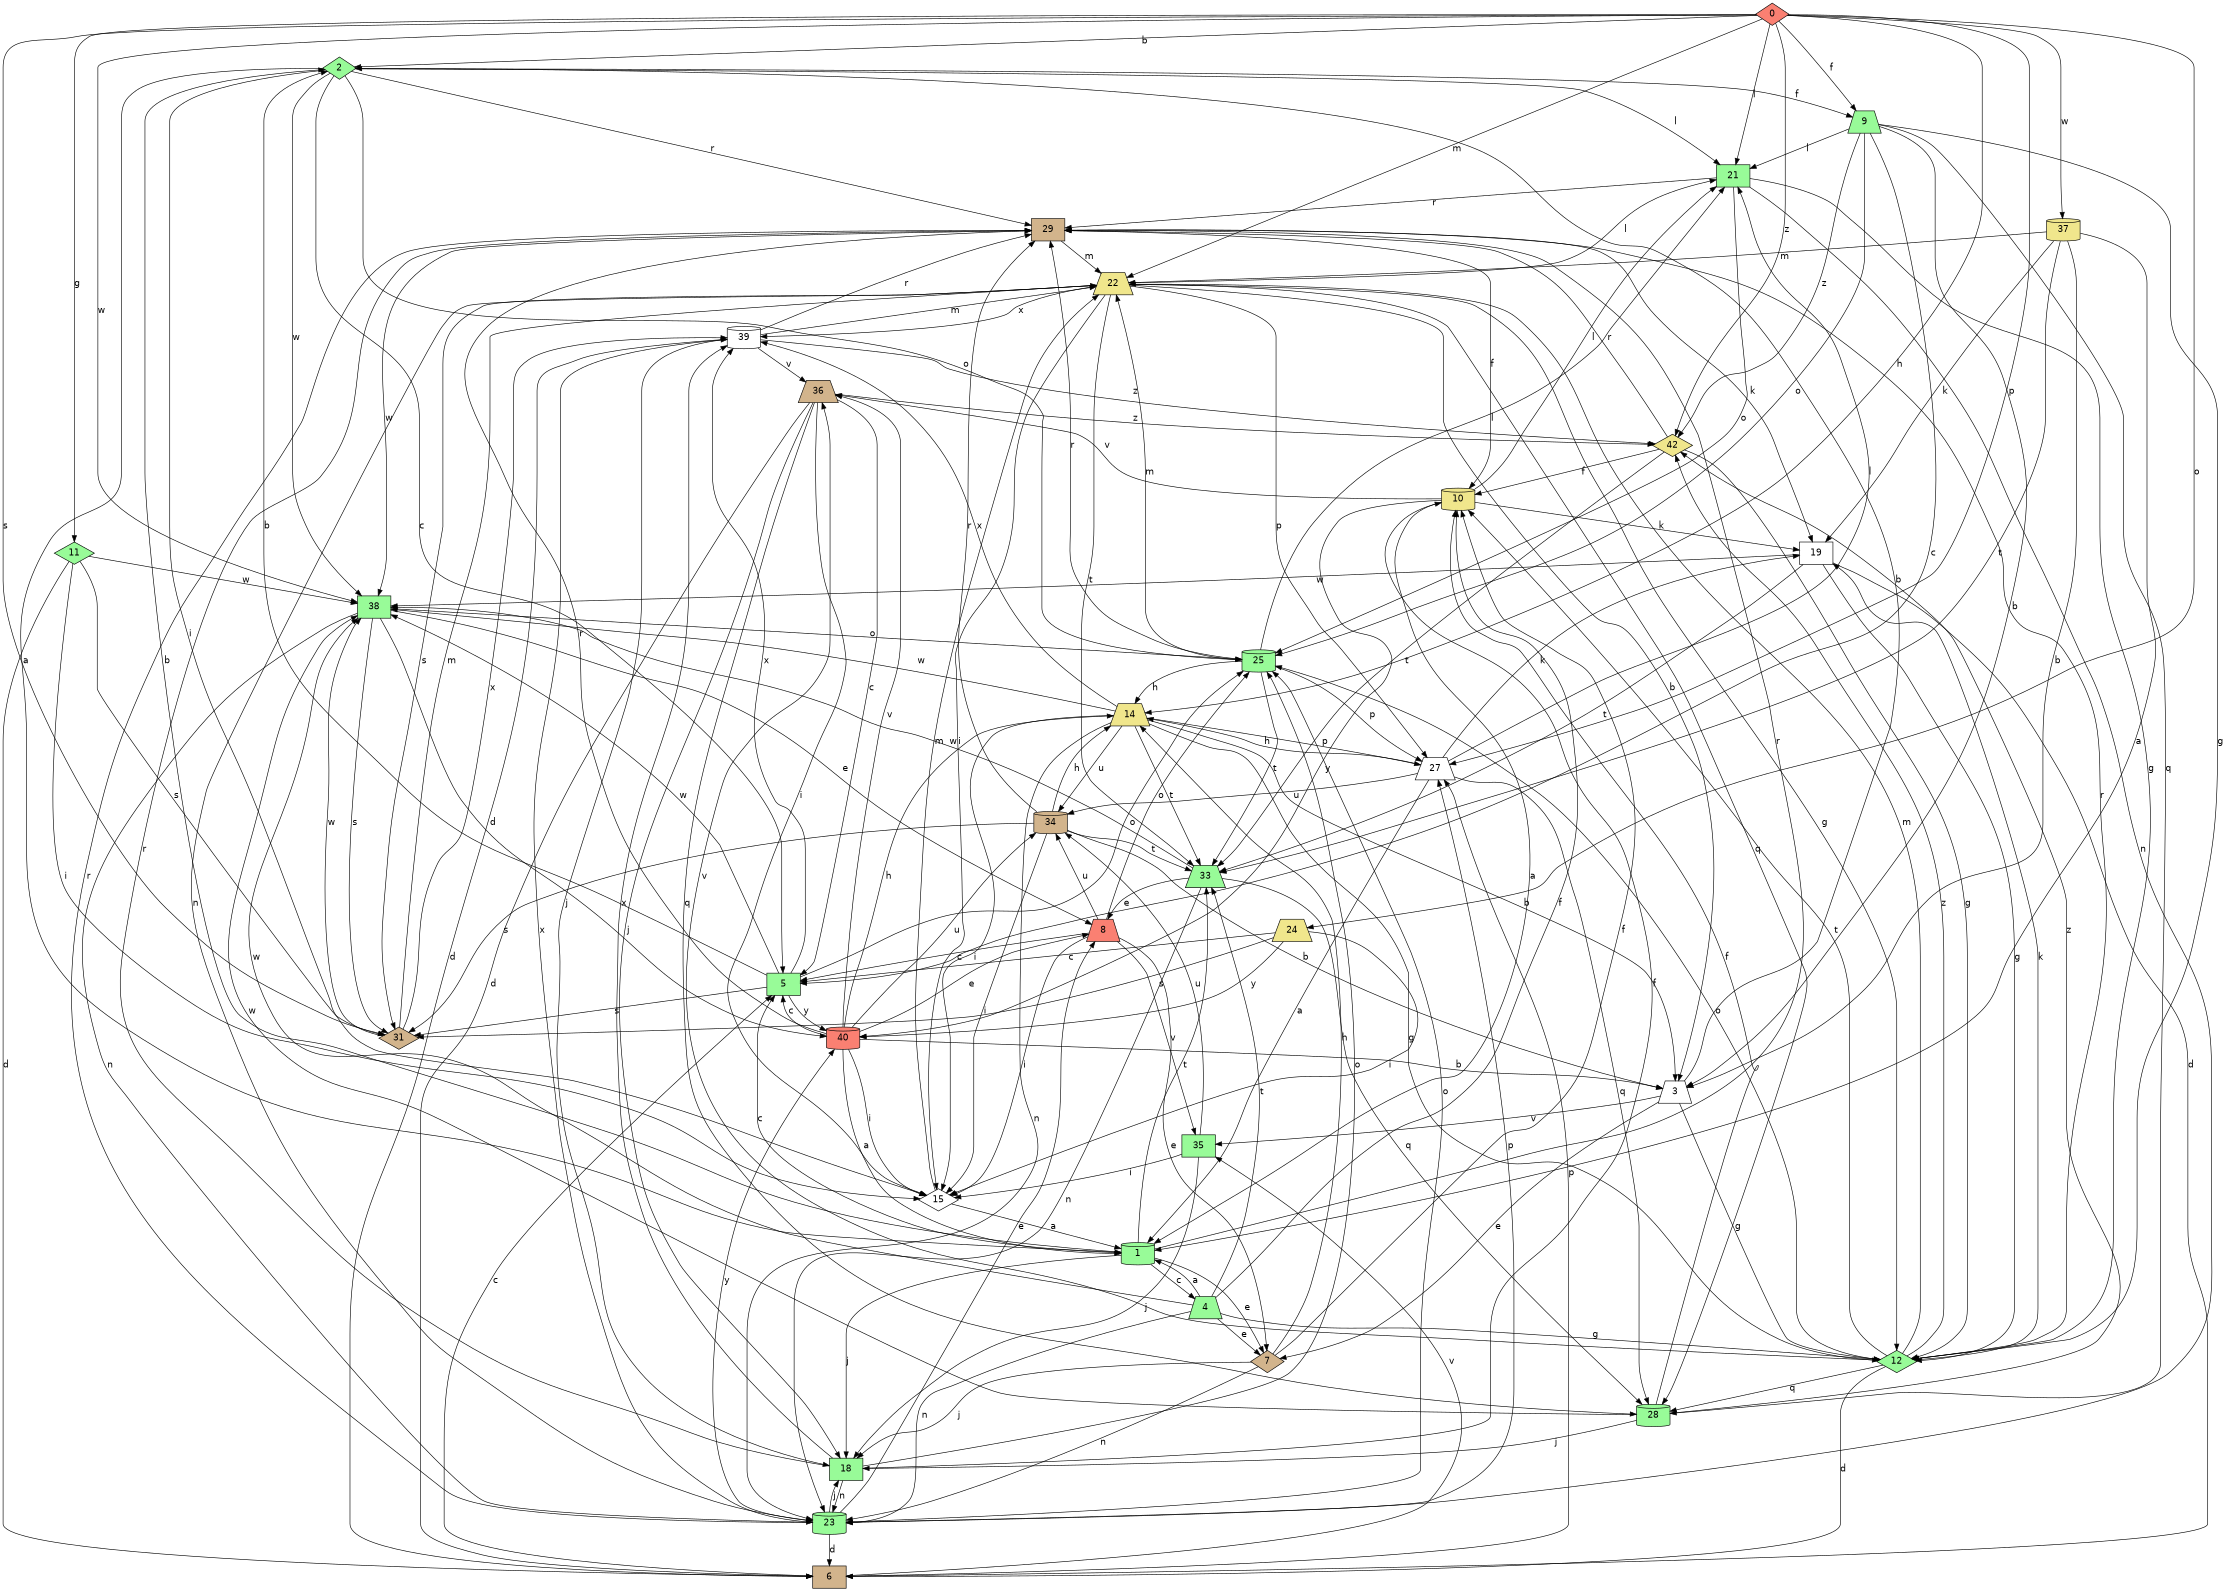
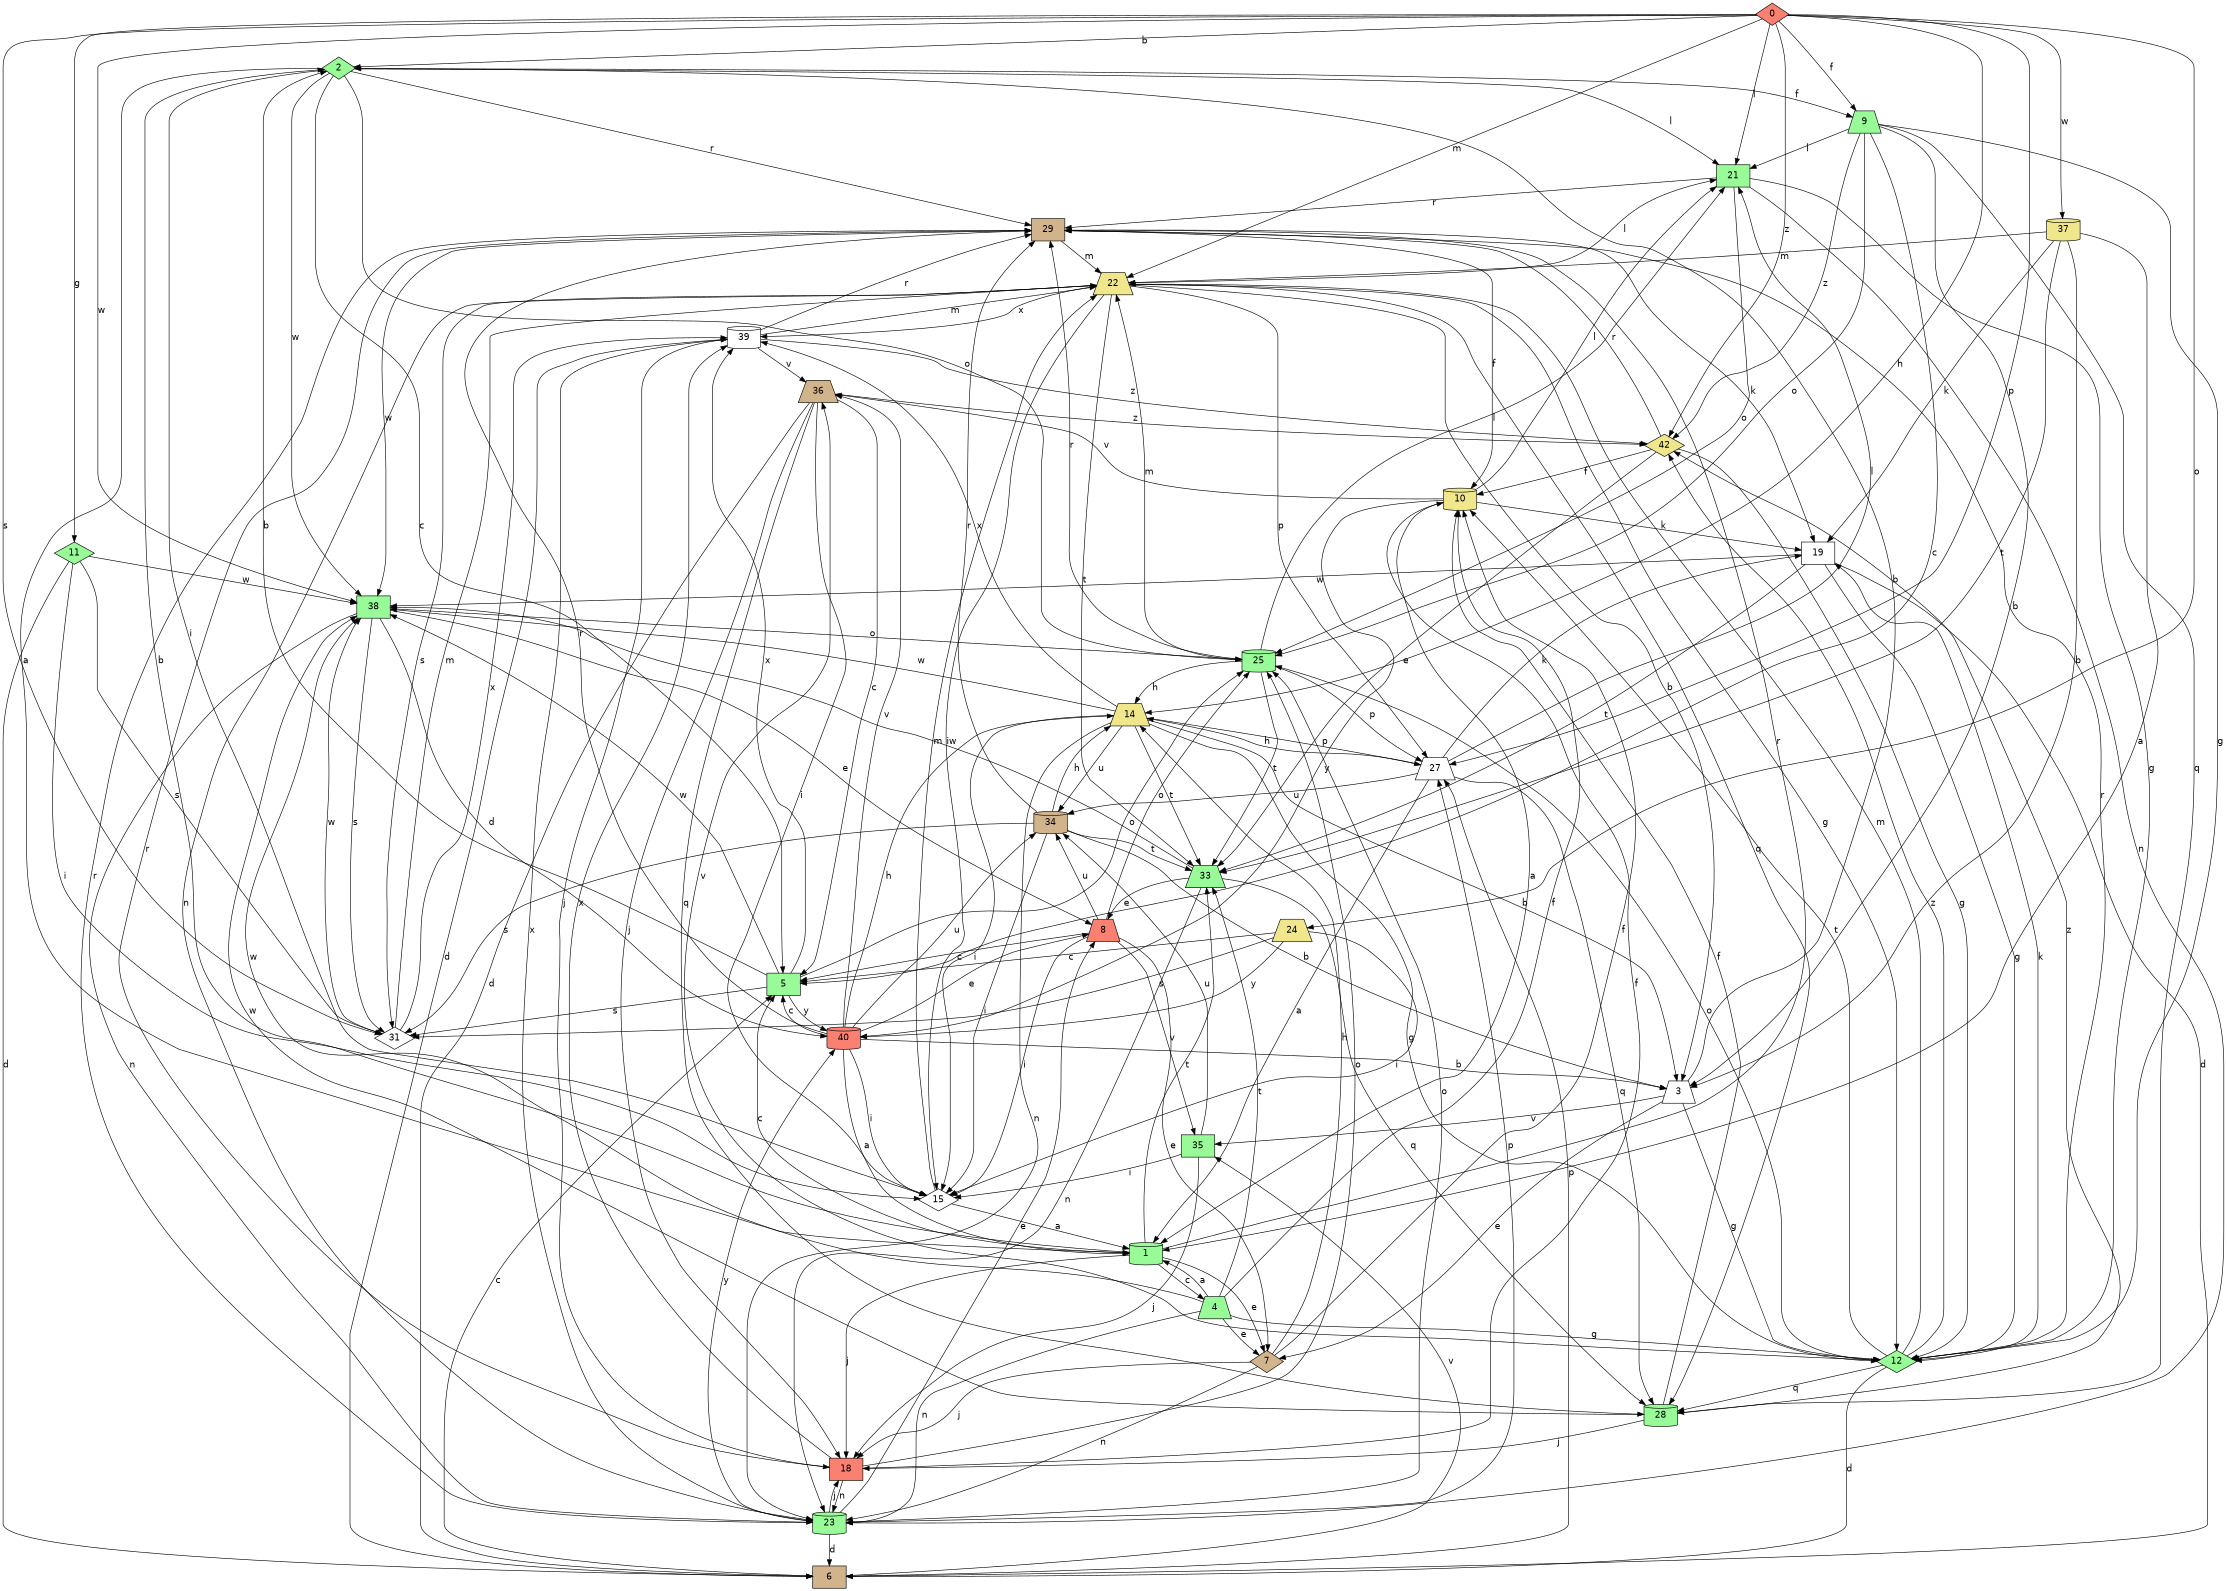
(1407, 661) -> (1406, 661)
(399, 1038) -> (395, 1038)
(846, 1469) -> (846, 1469)
